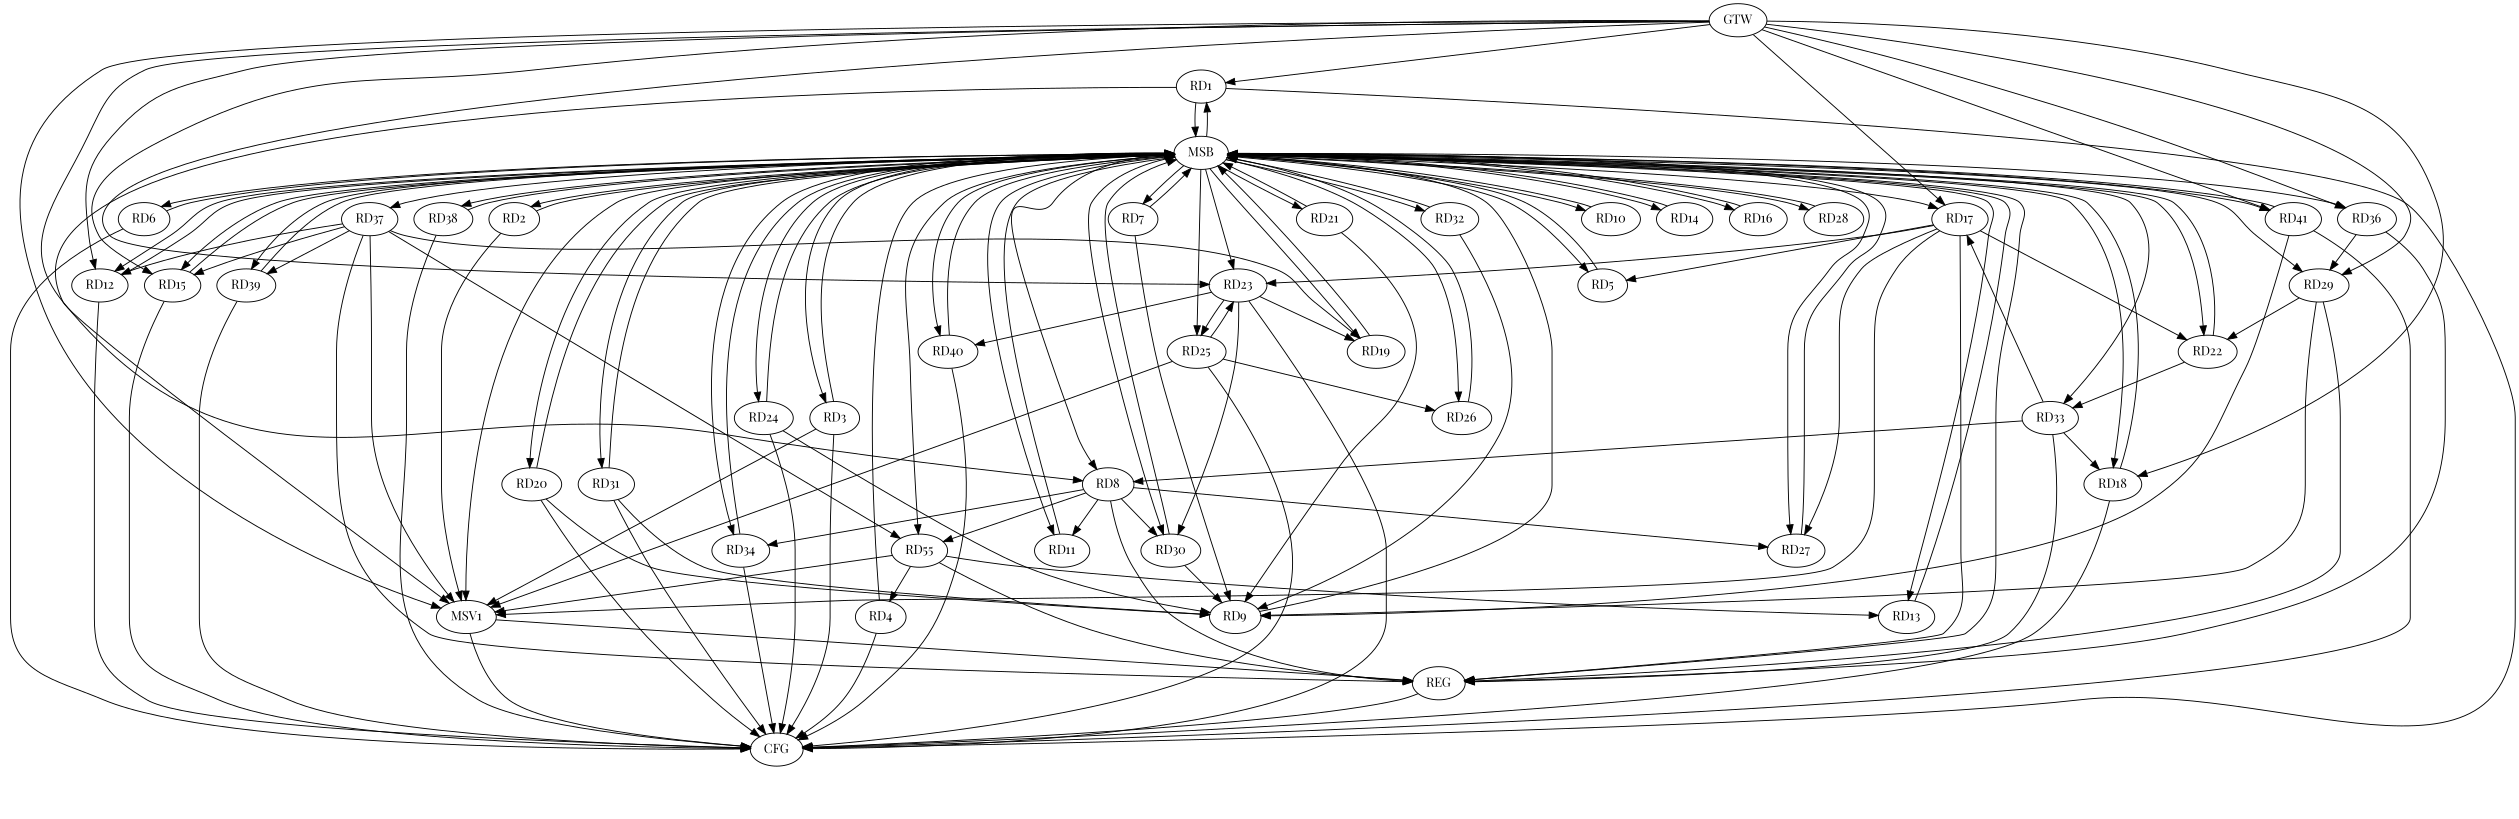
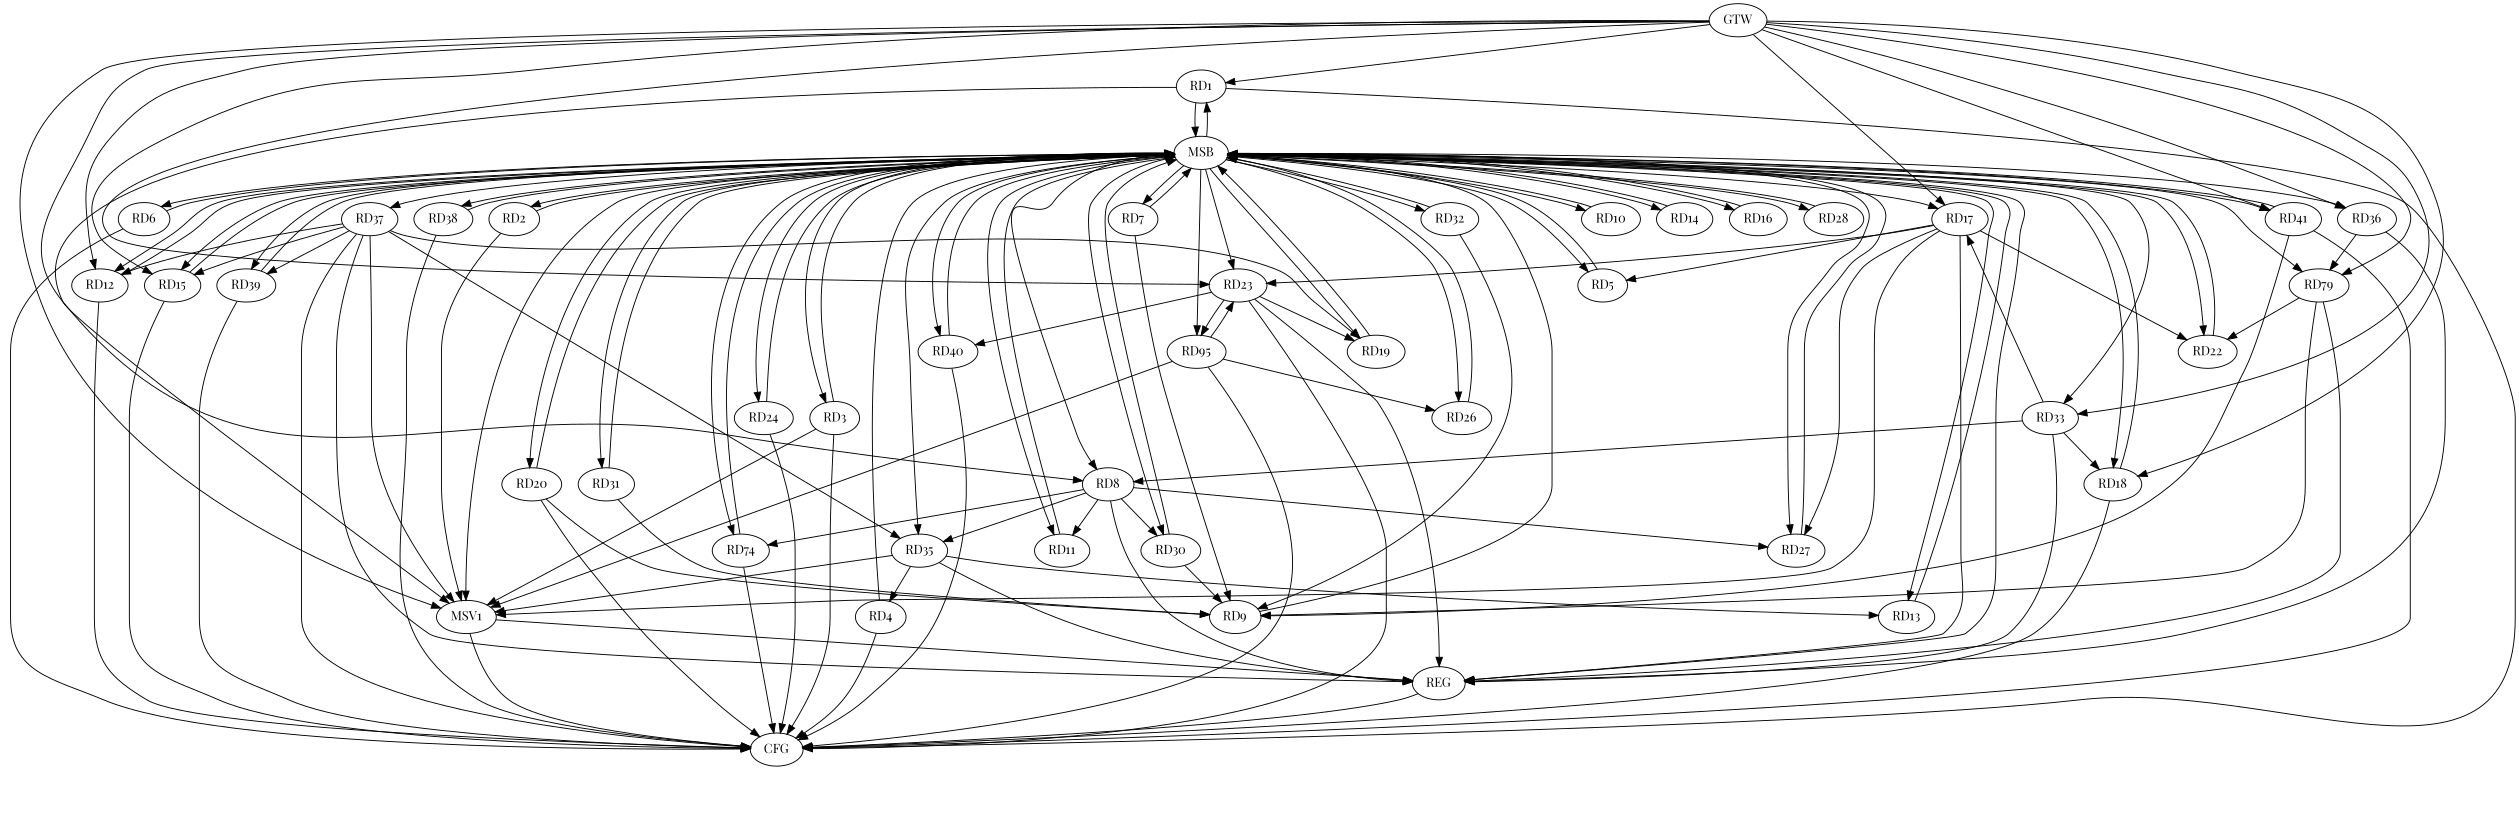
(1325, 219) -> none
(2319, 285) -> (2319, 285)
(1197, 352) -> (1197, 352)
(2131, 384) -> (2326, 123)
(1222, 417) -> (1402, 449)
(982, 546) -> none
(741, 551) -> (741, 551)
(919, 551) -> (919, 551)
(682, 616) -> (319, 652)
